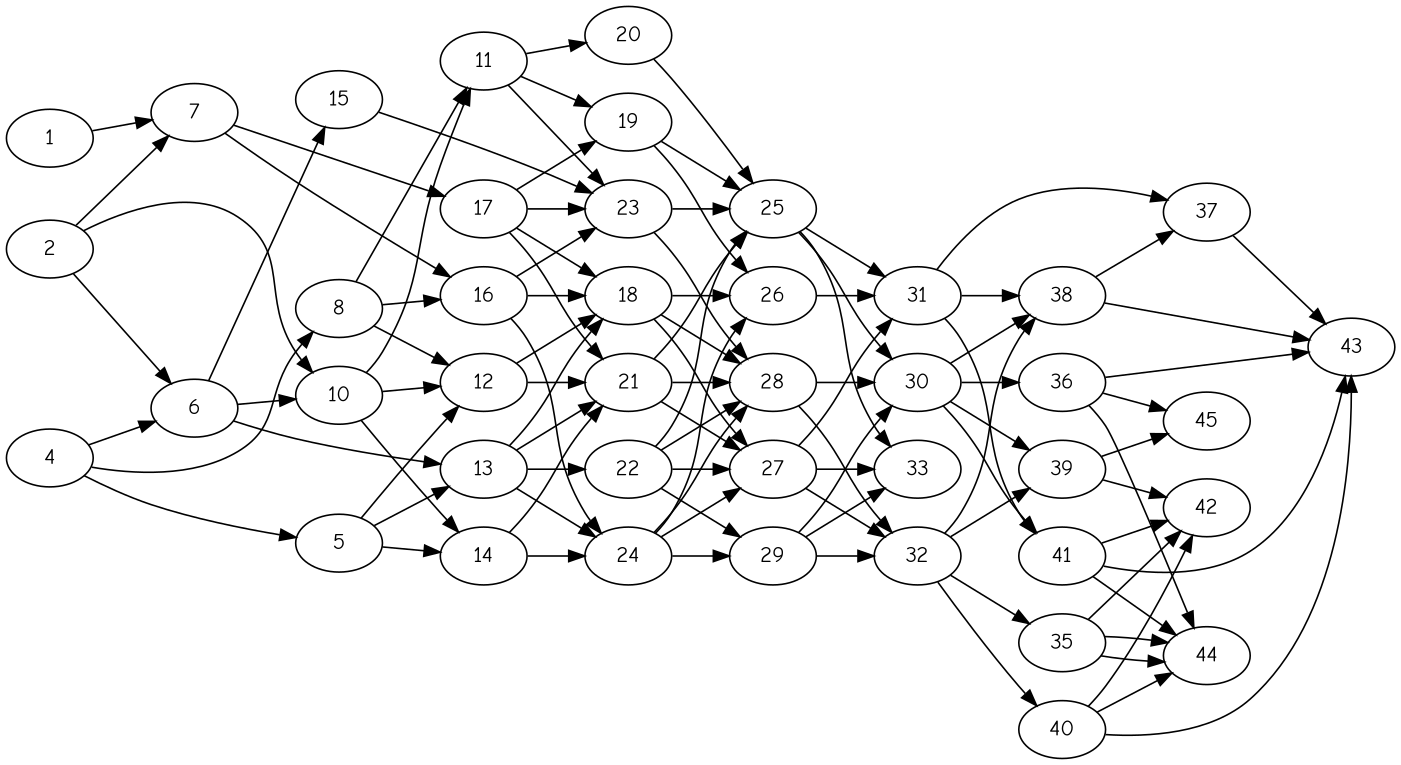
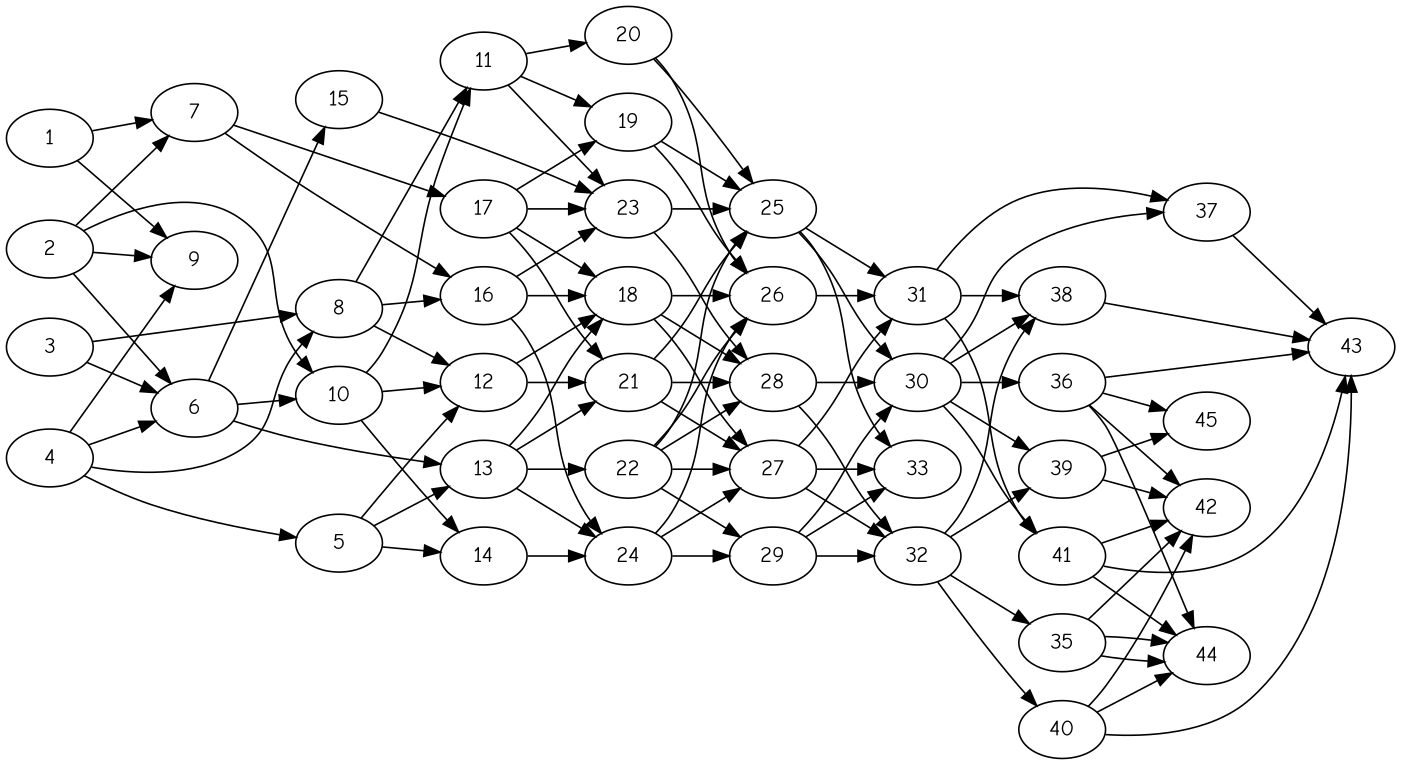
none -> (698, 152)
(1127, 258) -> (1020, 252)
none -> (194, 260)
none -> (50, 347)
none -> (696, 390)
none -> (1125, 436)
(707, 458) -> none
(550, 479) -> none
